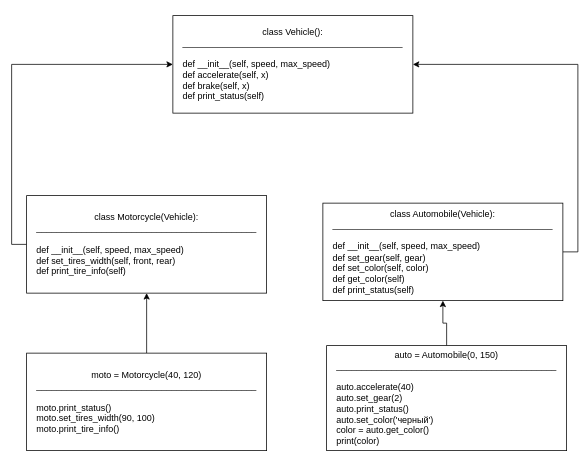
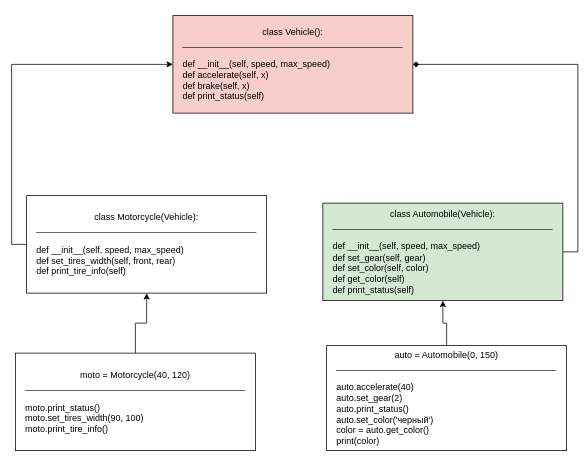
(293, 64) -> (293, 64)
(419, 64) -> (420, 64)
(443, 252) -> (443, 252)
(147, 402) -> (135, 402)
